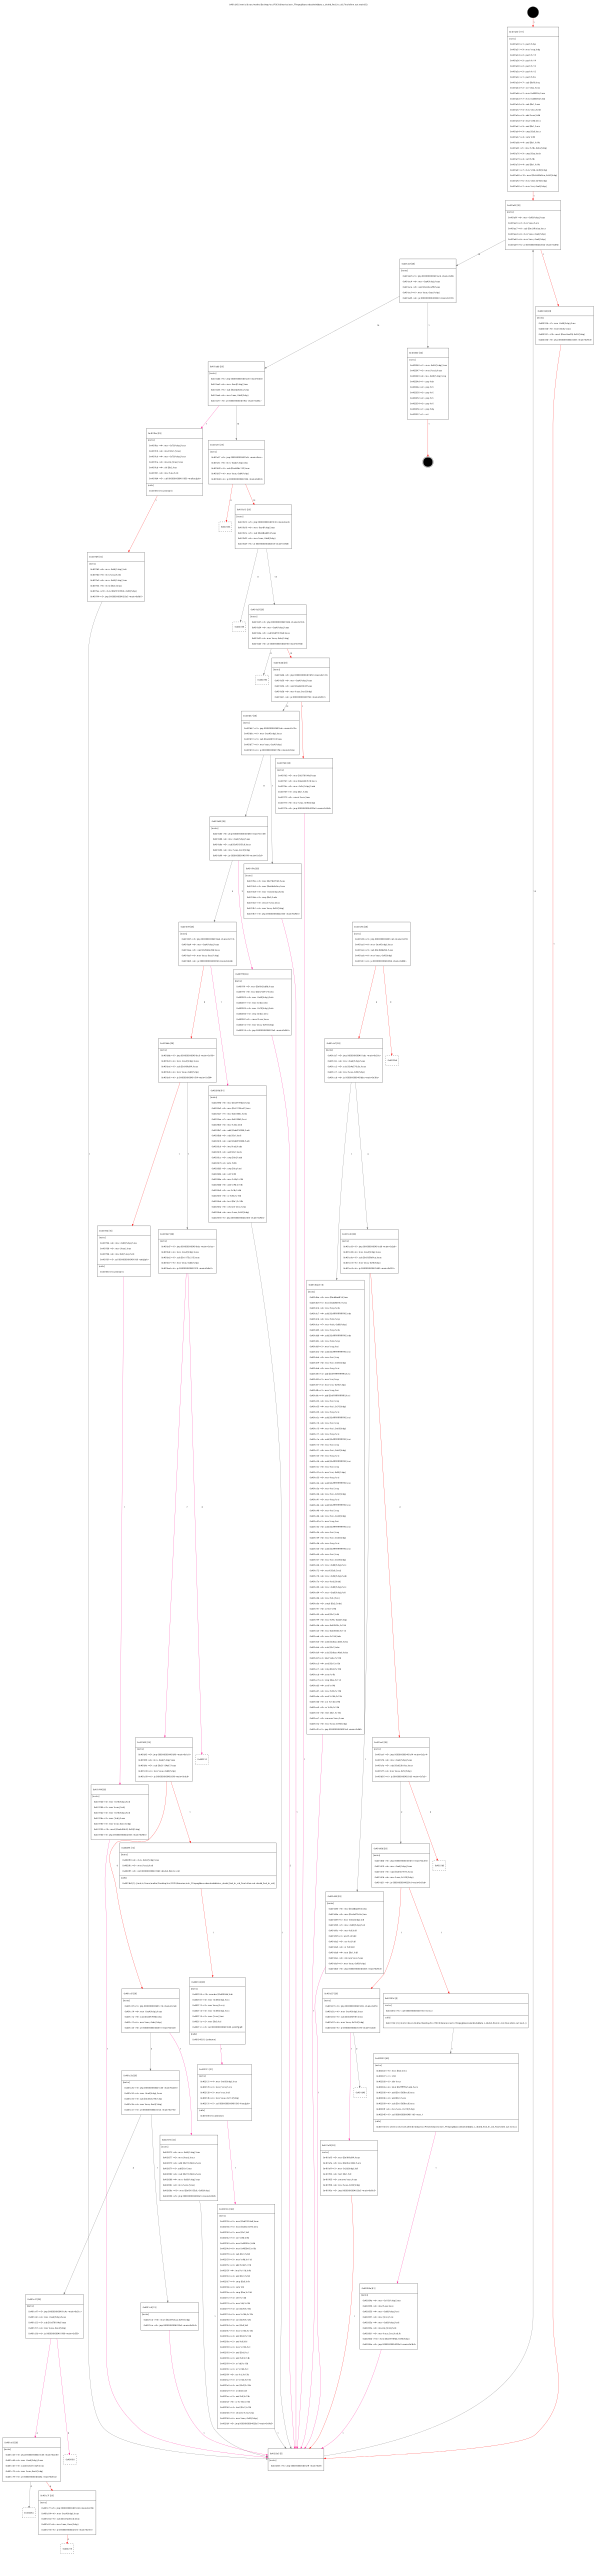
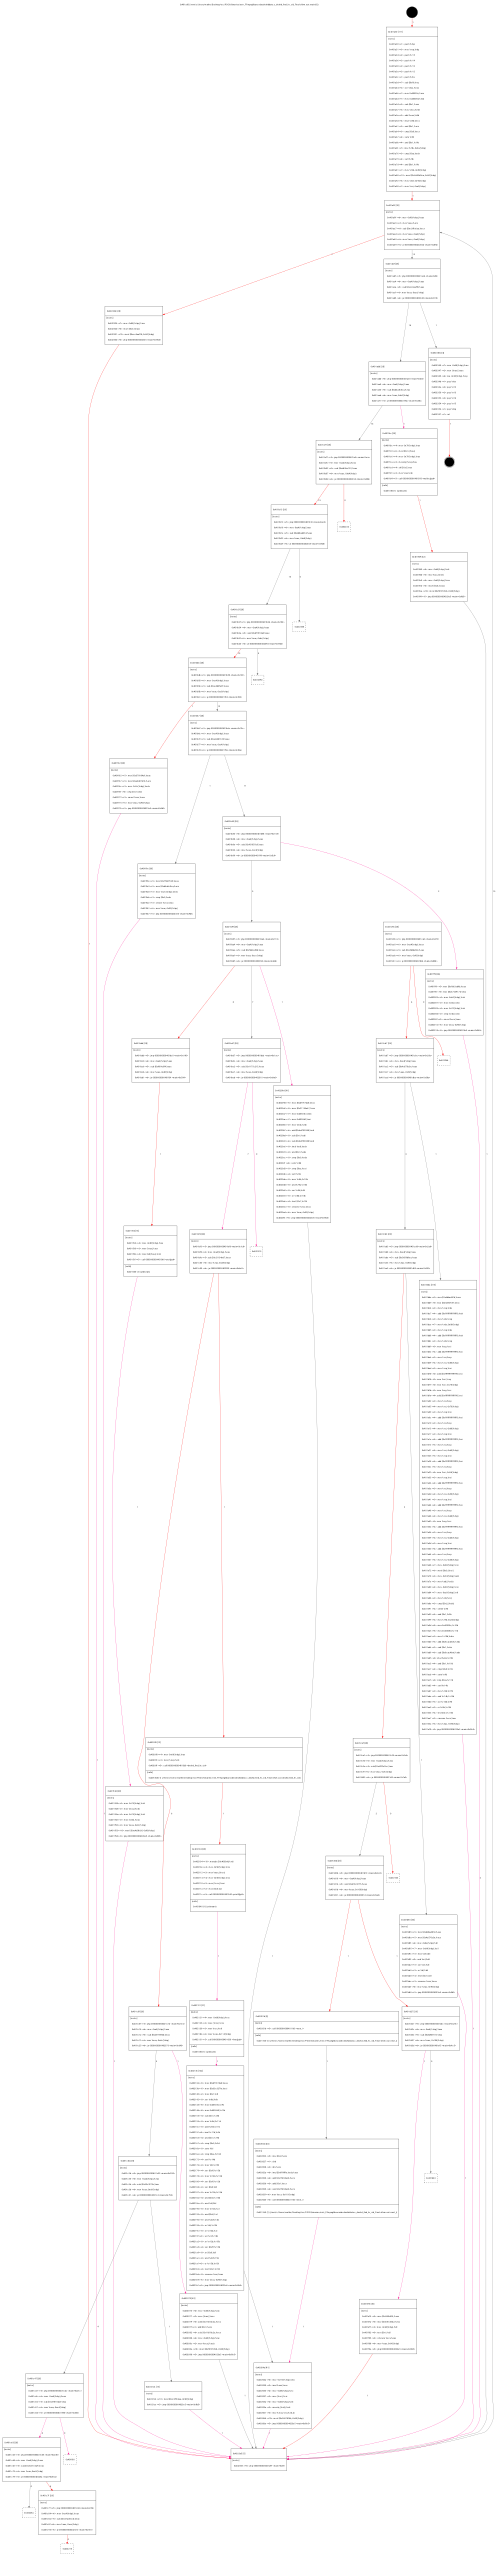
(187, 1155) -> (252, 1001)
(279, 2438) -> (258, 2316)
